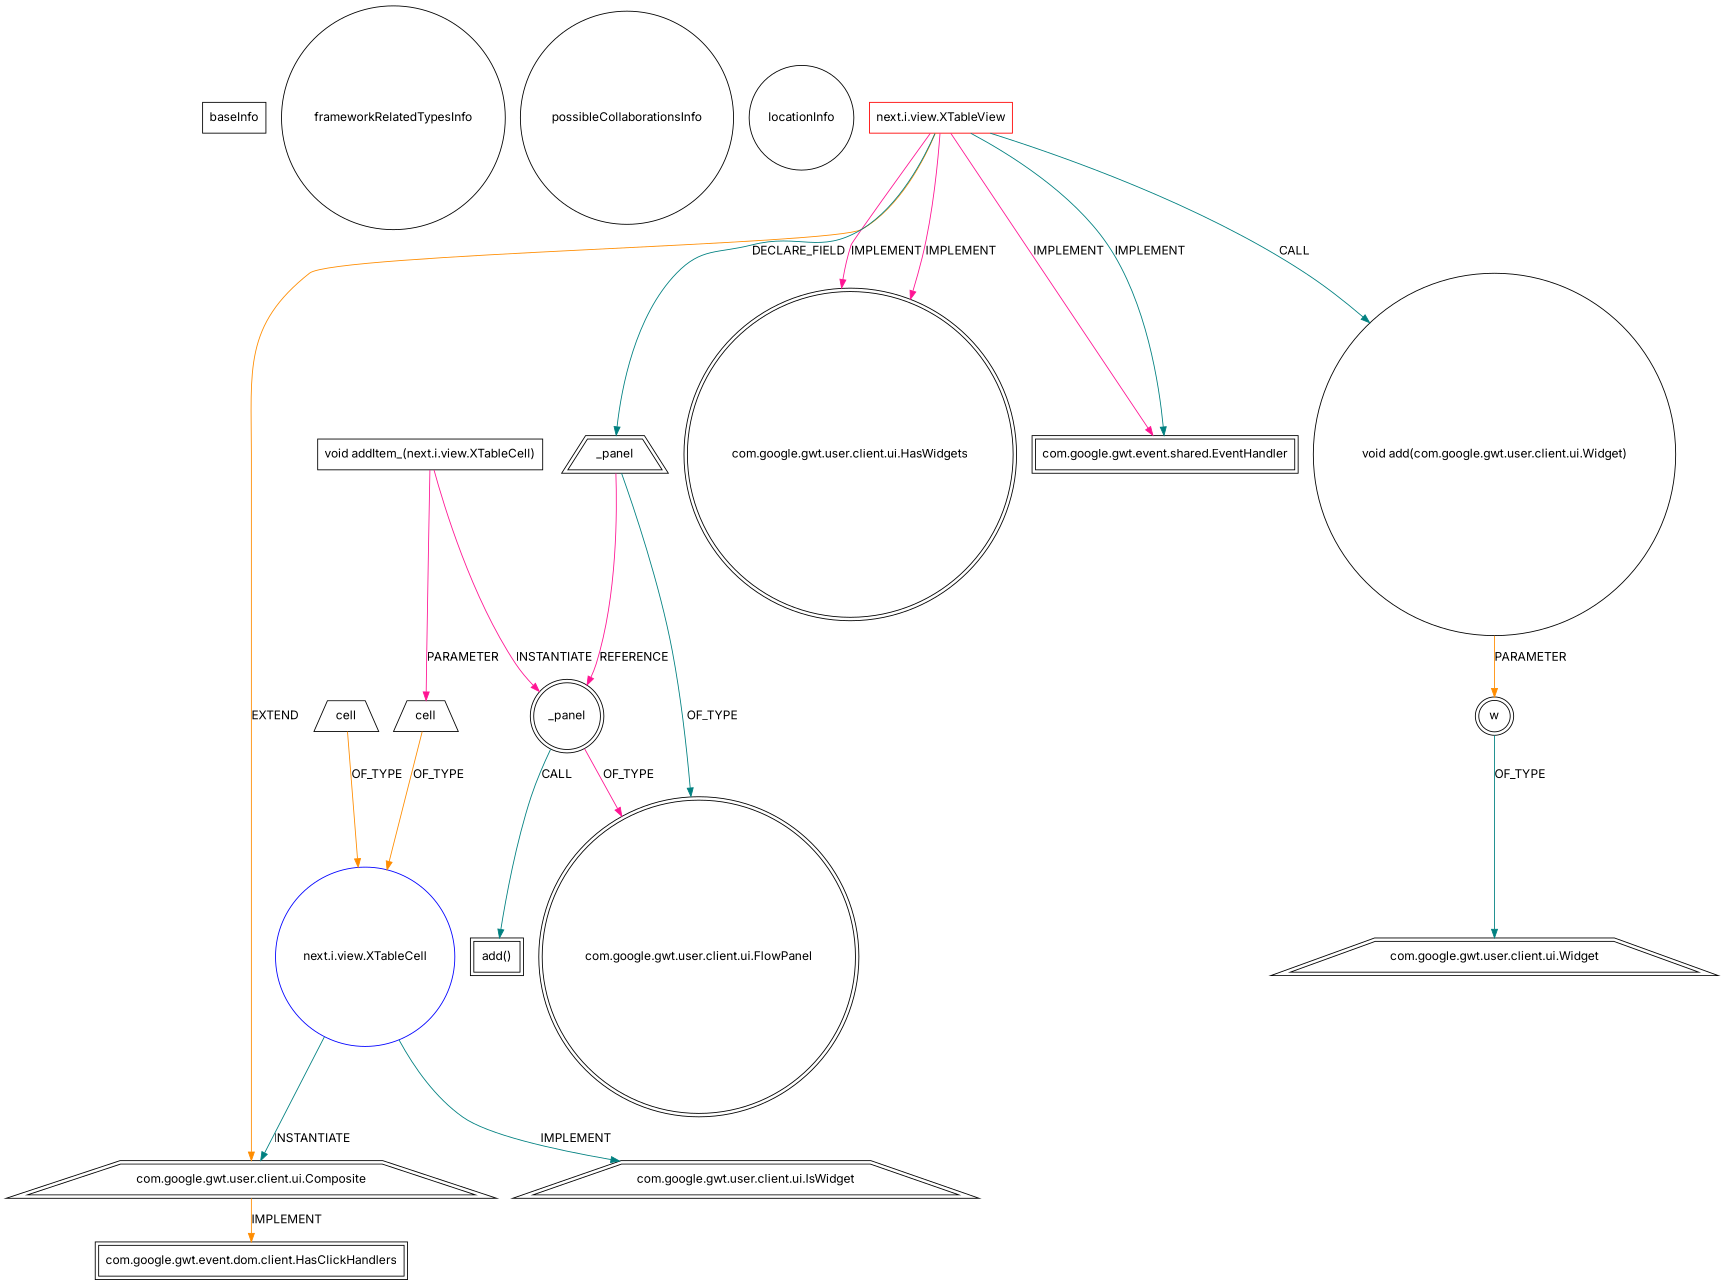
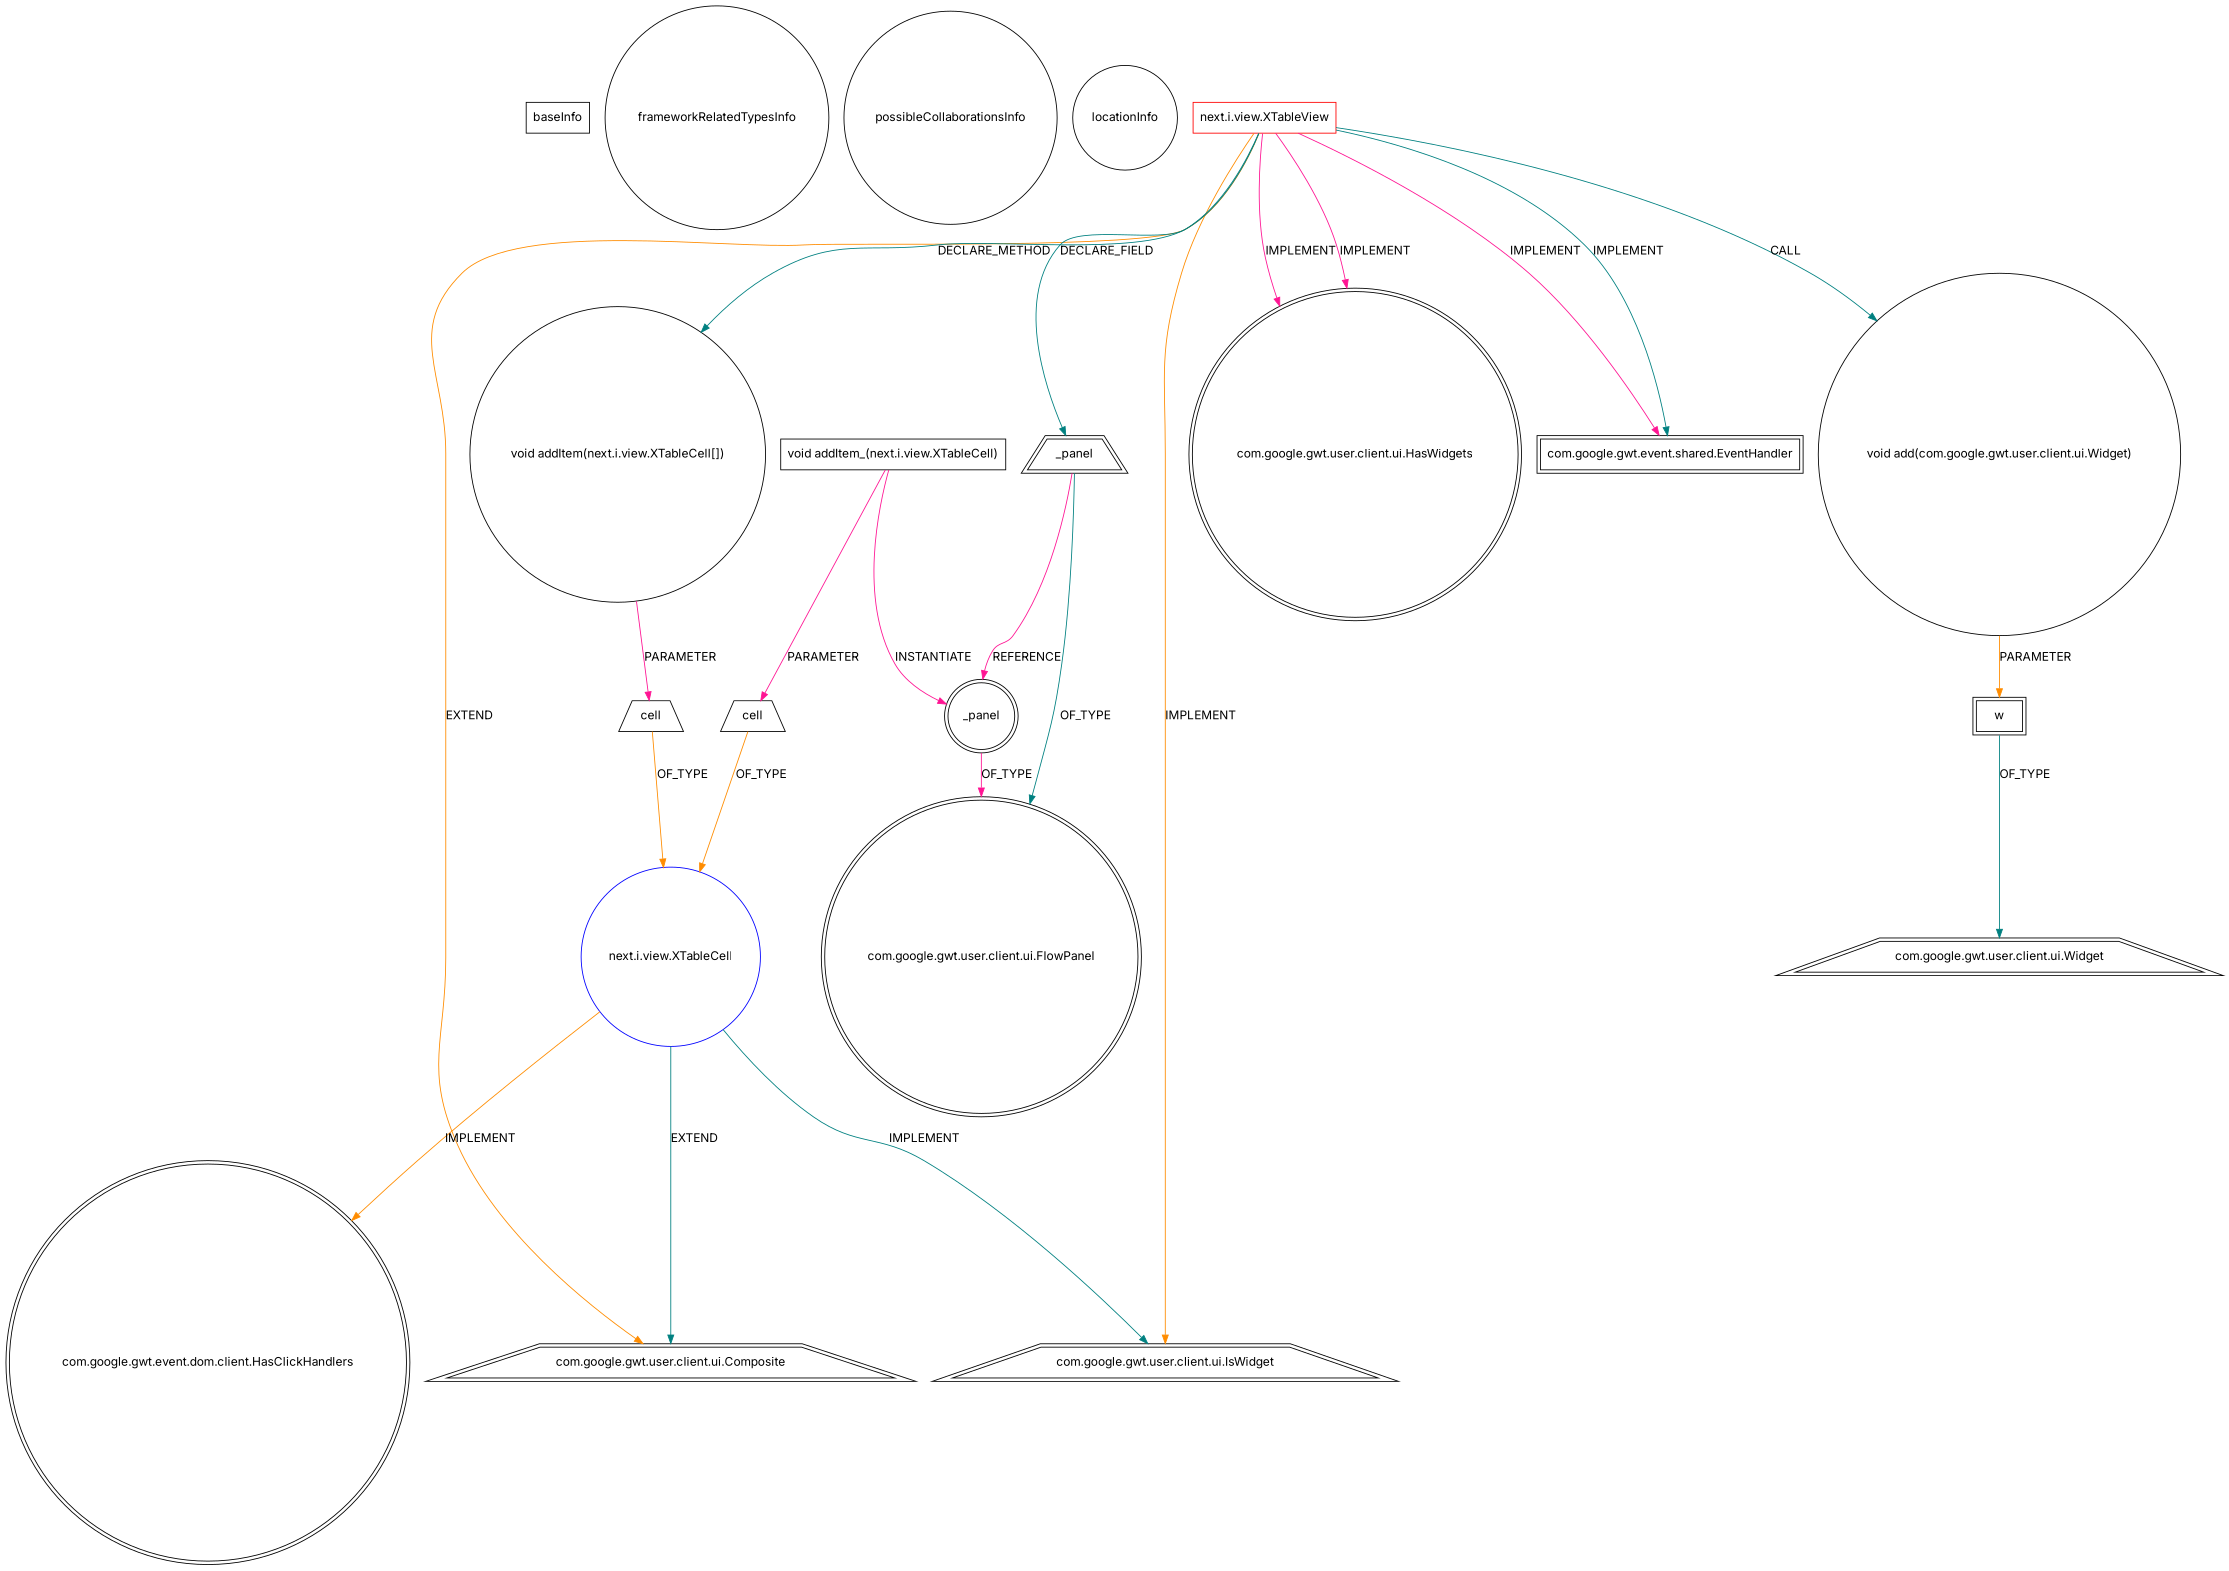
none -> (618, 454)
(1494, 716) -> (1999, 716)
none -> (1165, 724)
(497, 957) -> none
(312, 1139) -> (694, 1139)
(251, 1216) -> (477, 1110)
(251, 1261) -> (208, 1363)
